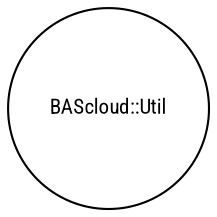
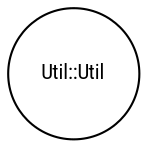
(109, 109) -> (74, 74)
